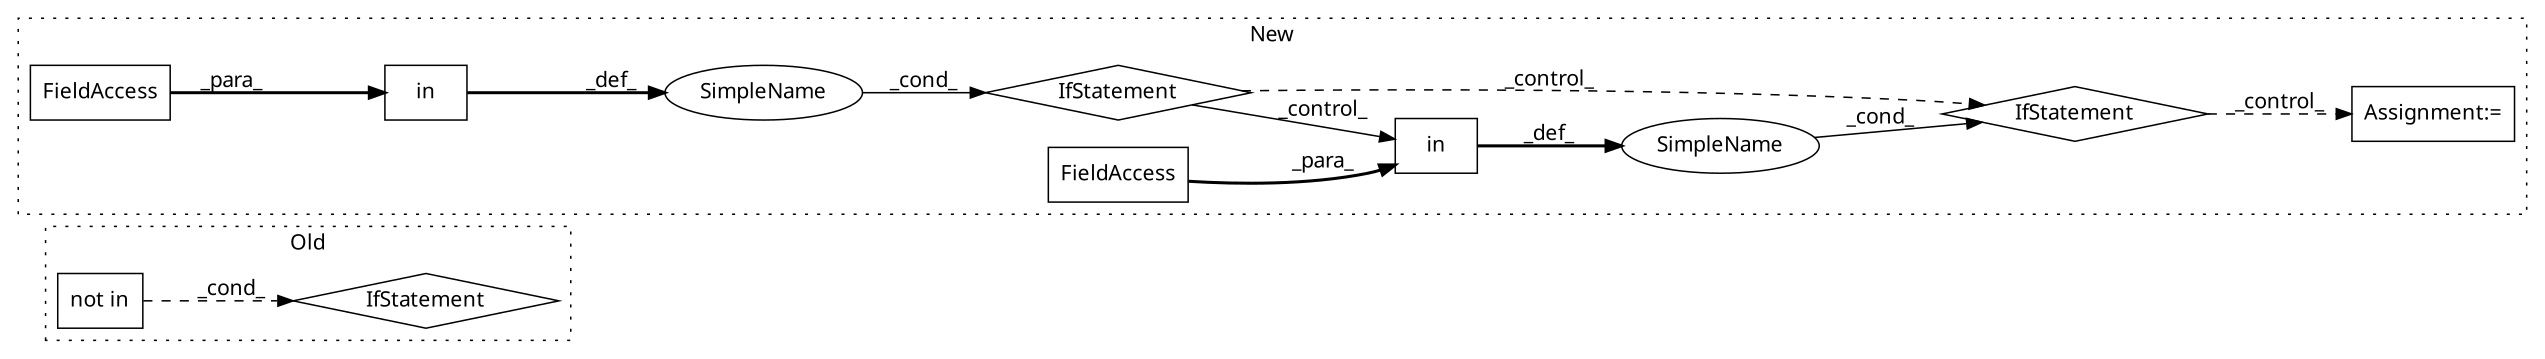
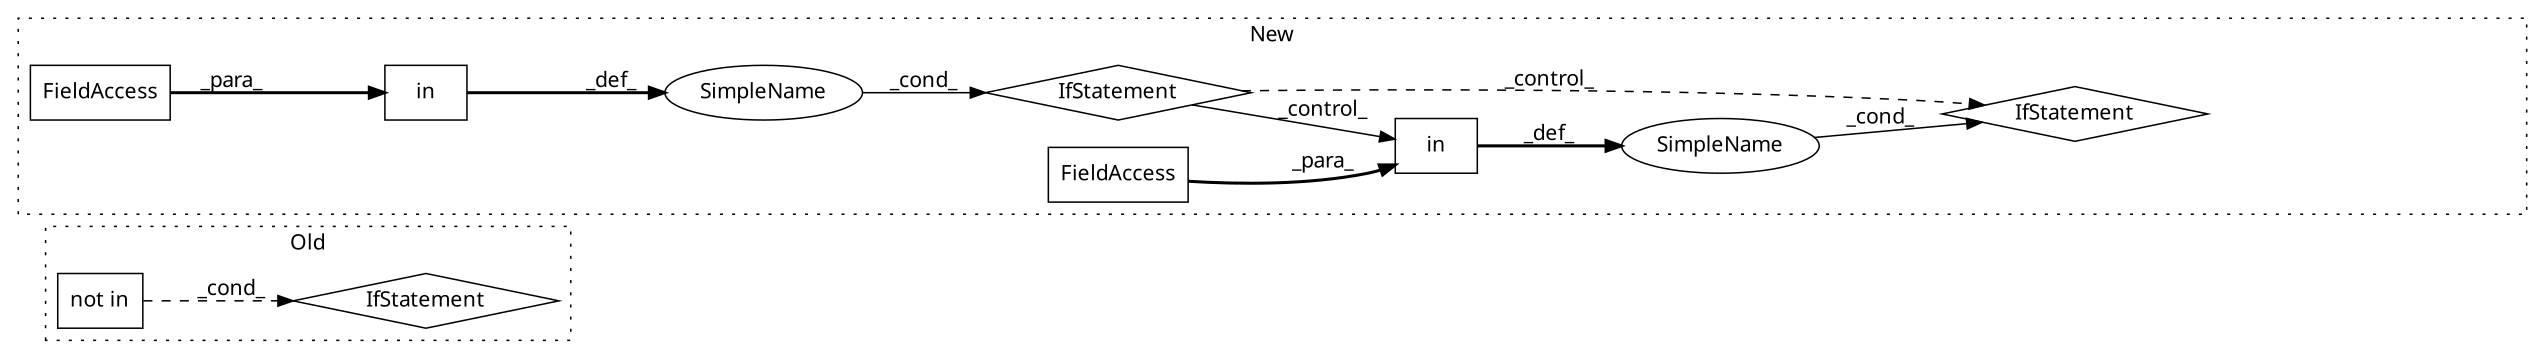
(2433, 114) -> none
